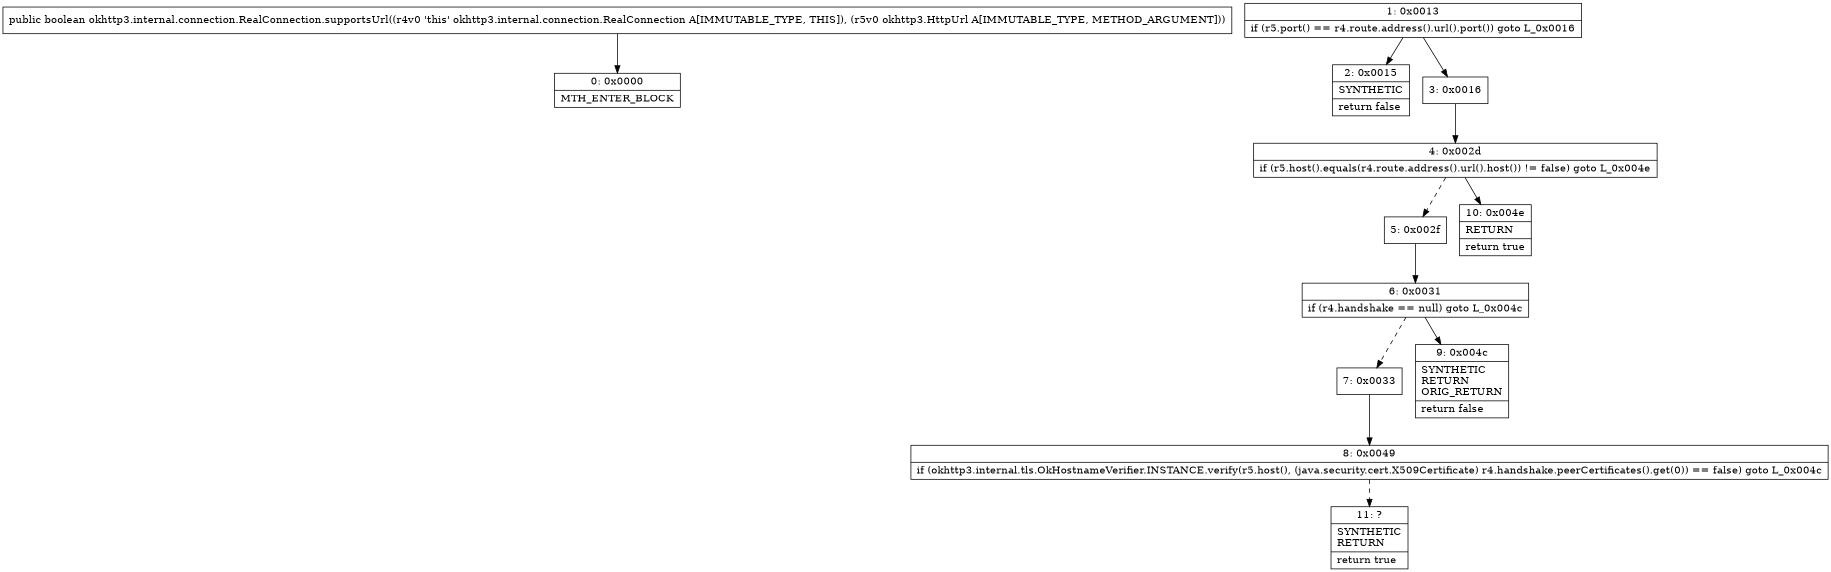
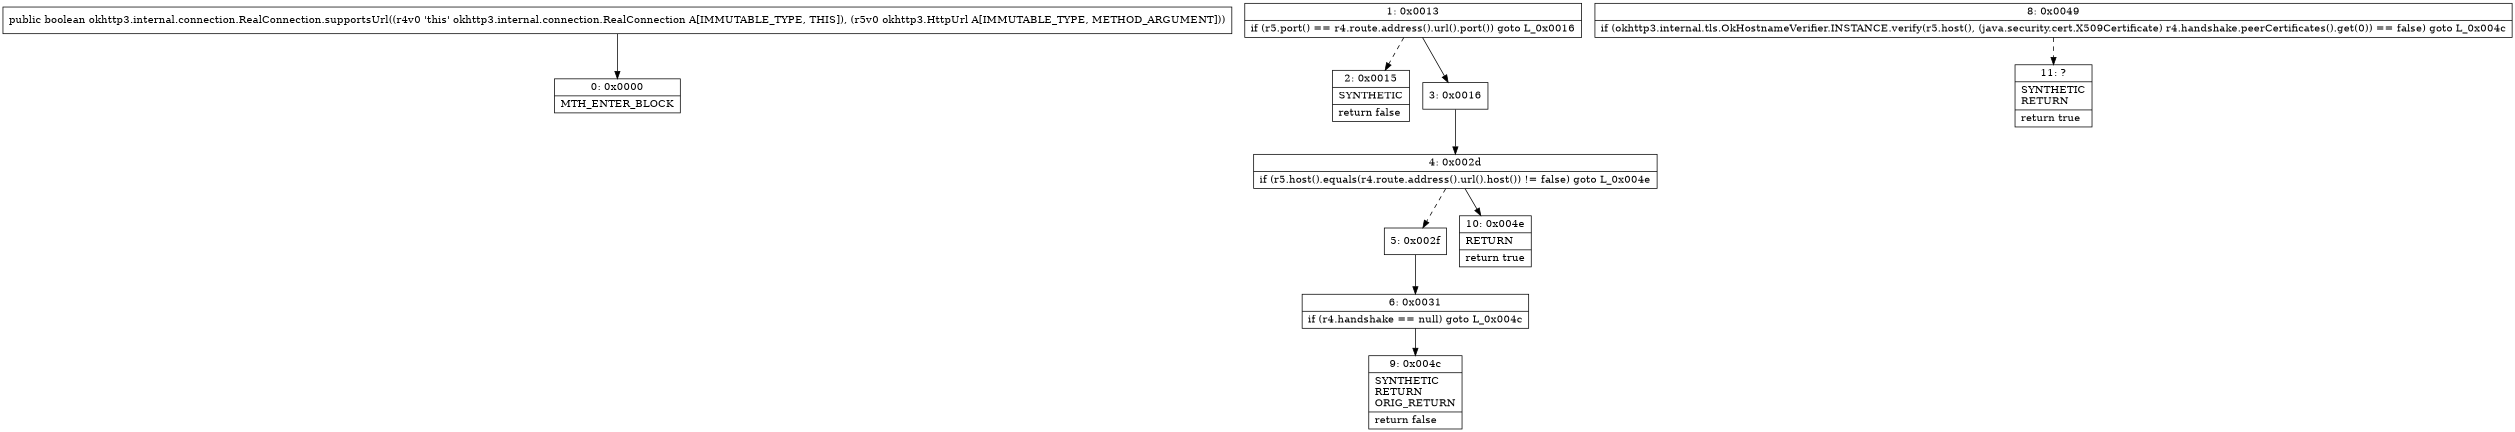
(1397, 48) -> (1396, 51)
(1370, 381) -> none
